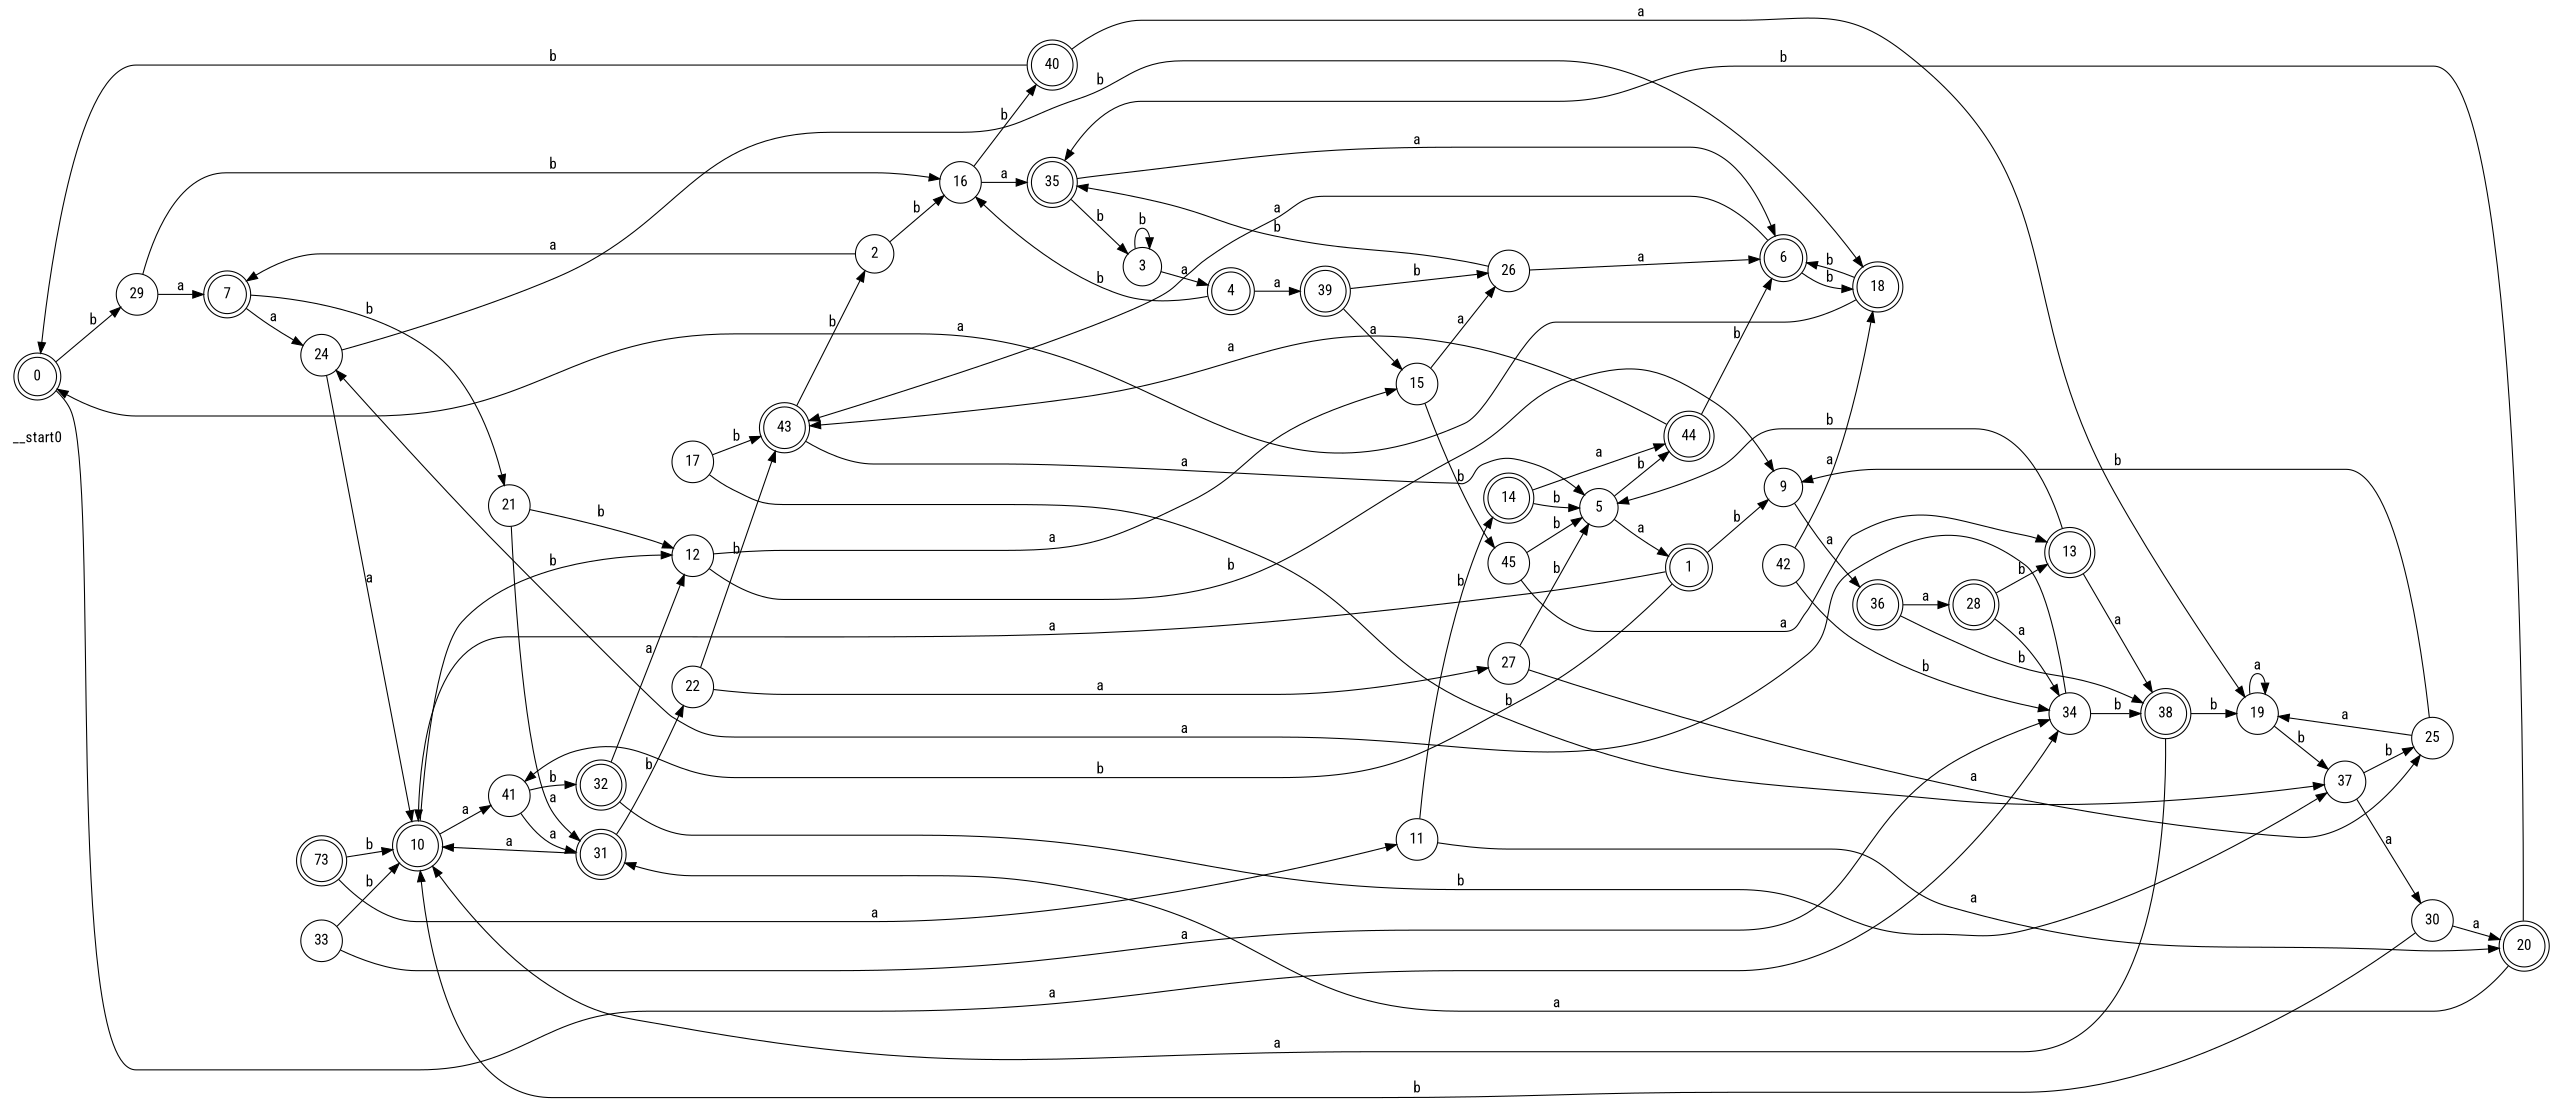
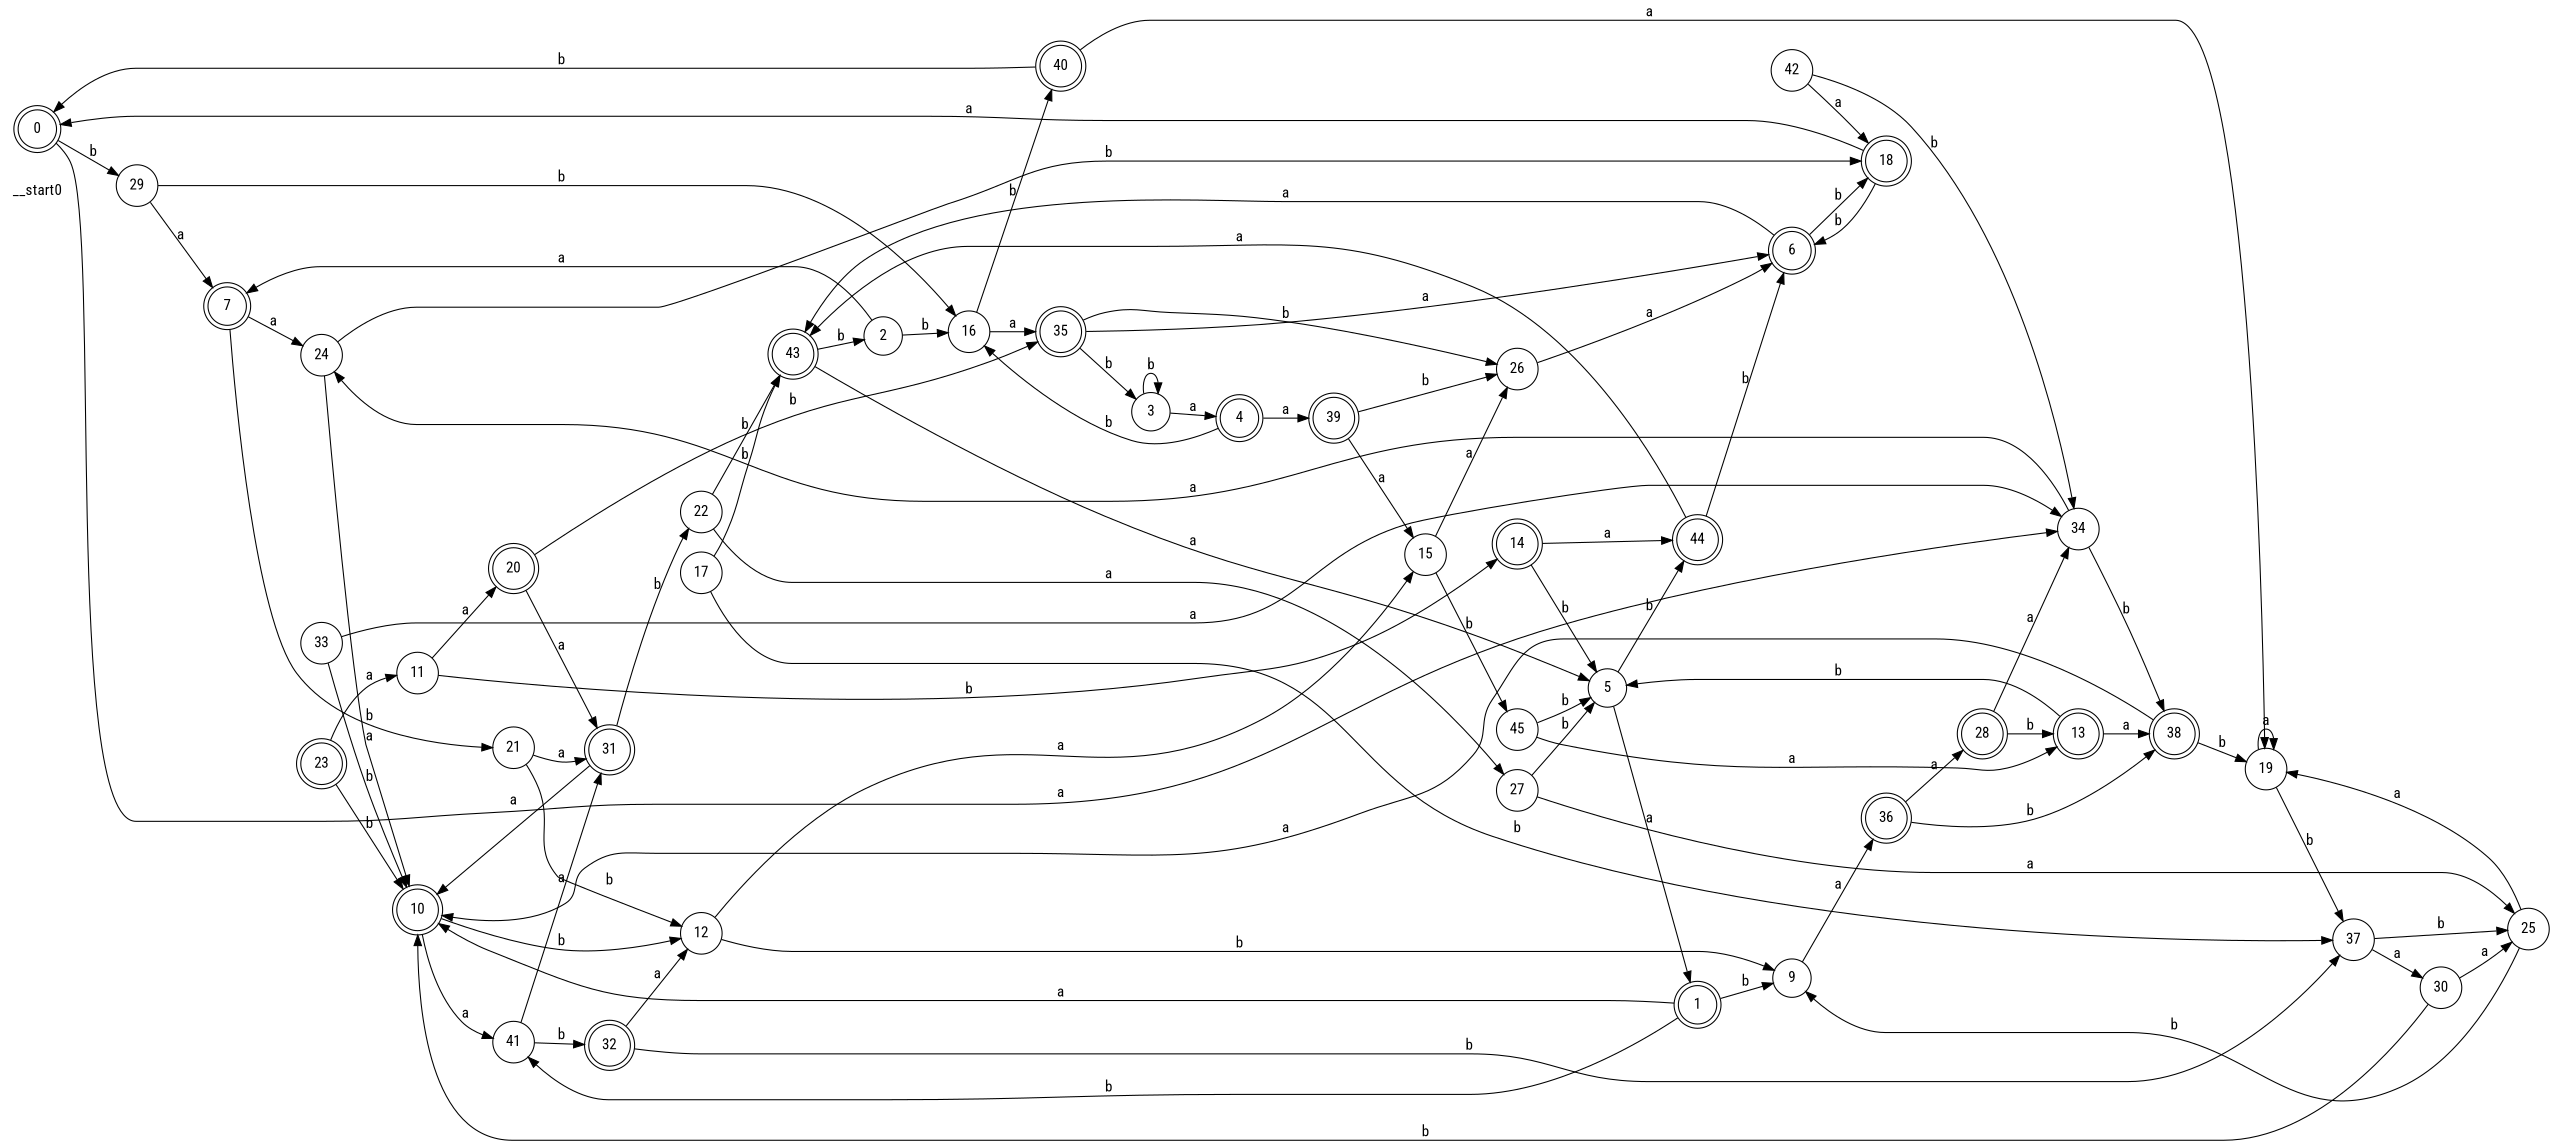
(1286, 238) -> (1255, 318)
(322, 861) -> (322, 764)
(2471, 931) -> (2482, 964)
